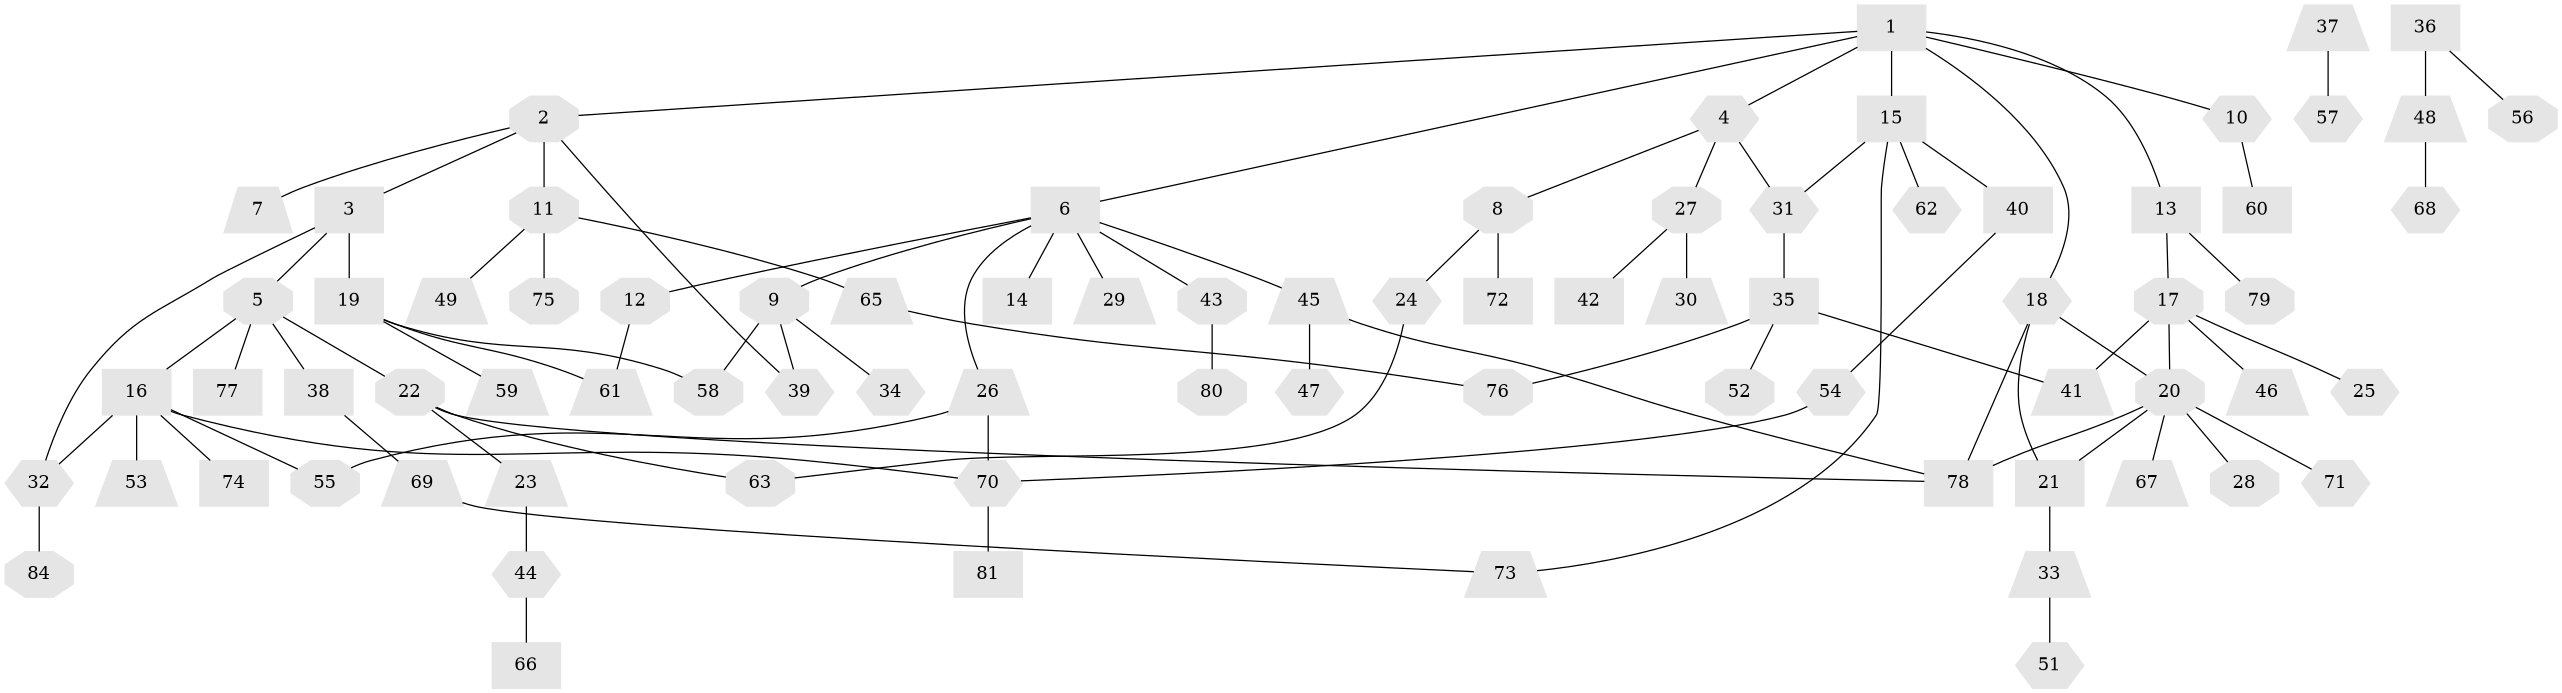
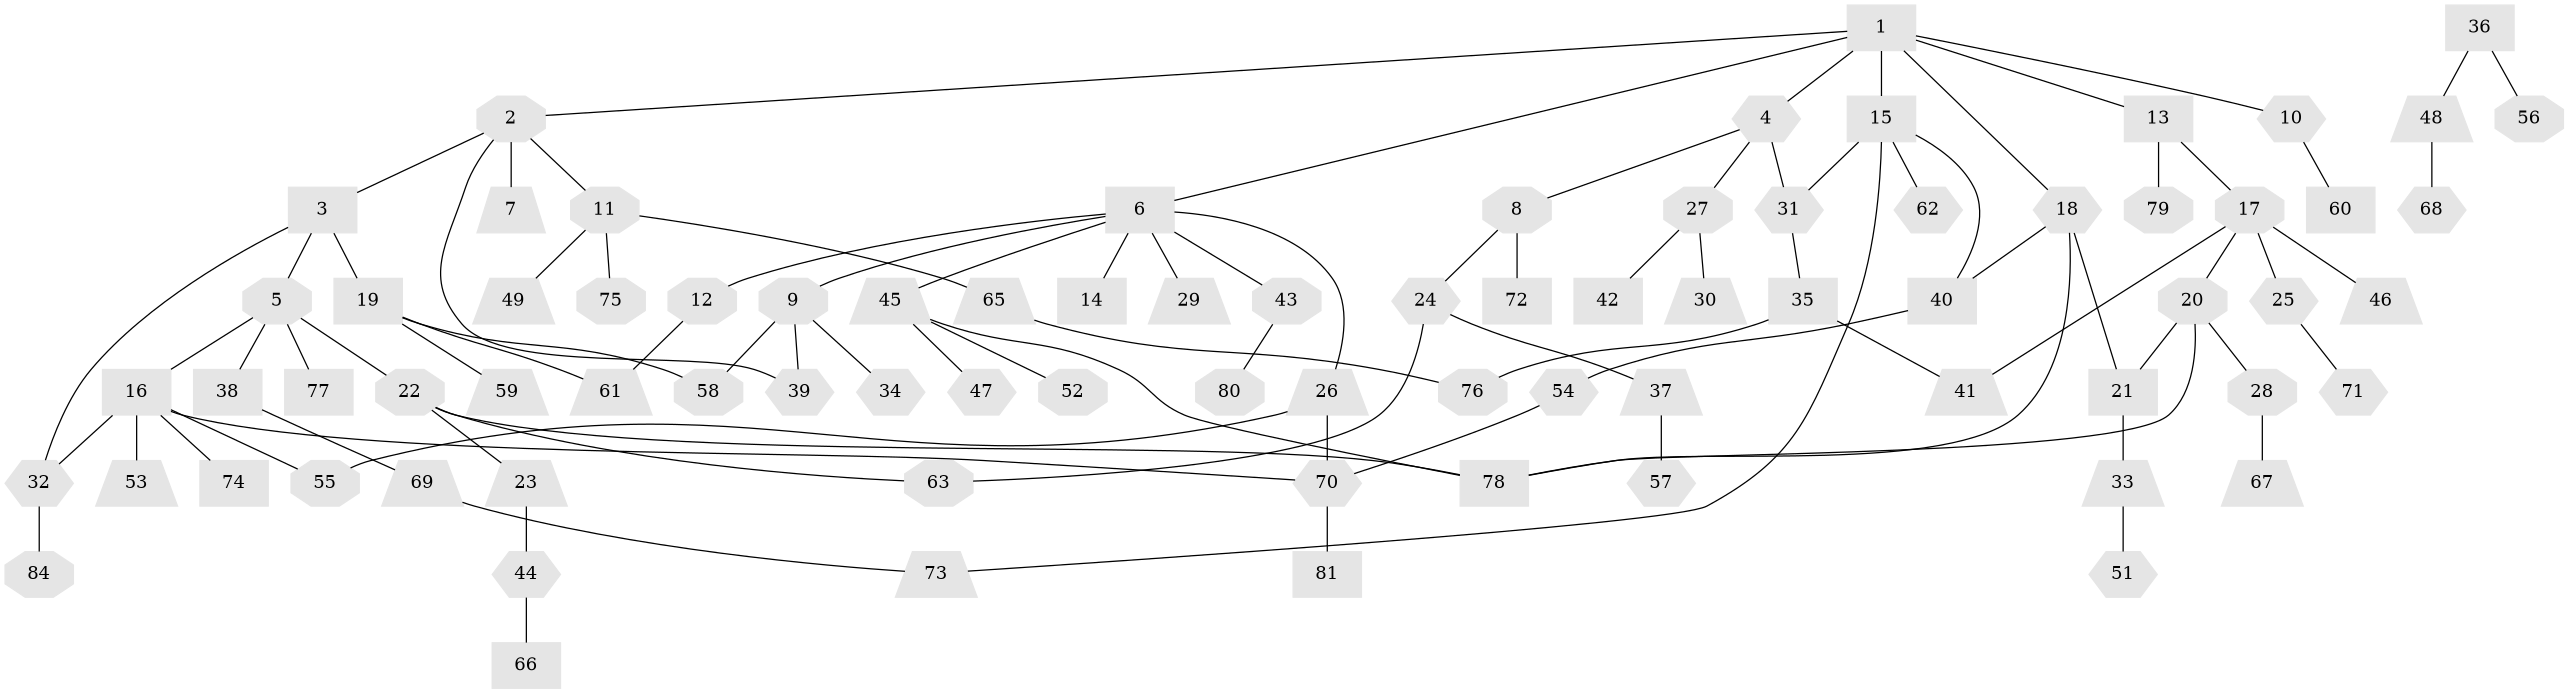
(2103, 346) -> (2009, 253)
(1762, 347) -> (988, 350)
none -> (1542, 348)
(2159, 438) -> (2262, 438)
(2254, 438) -> (2319, 347)
